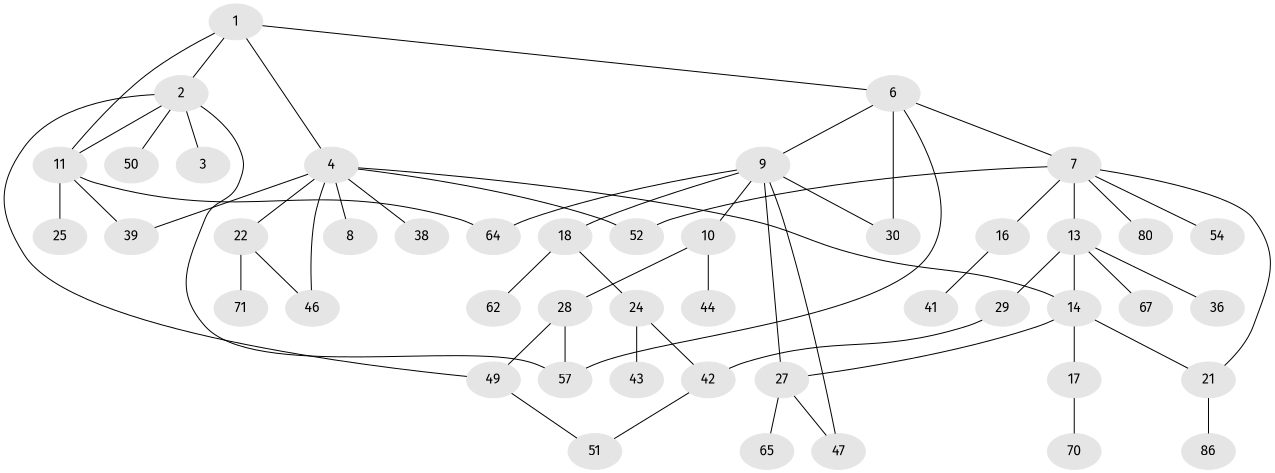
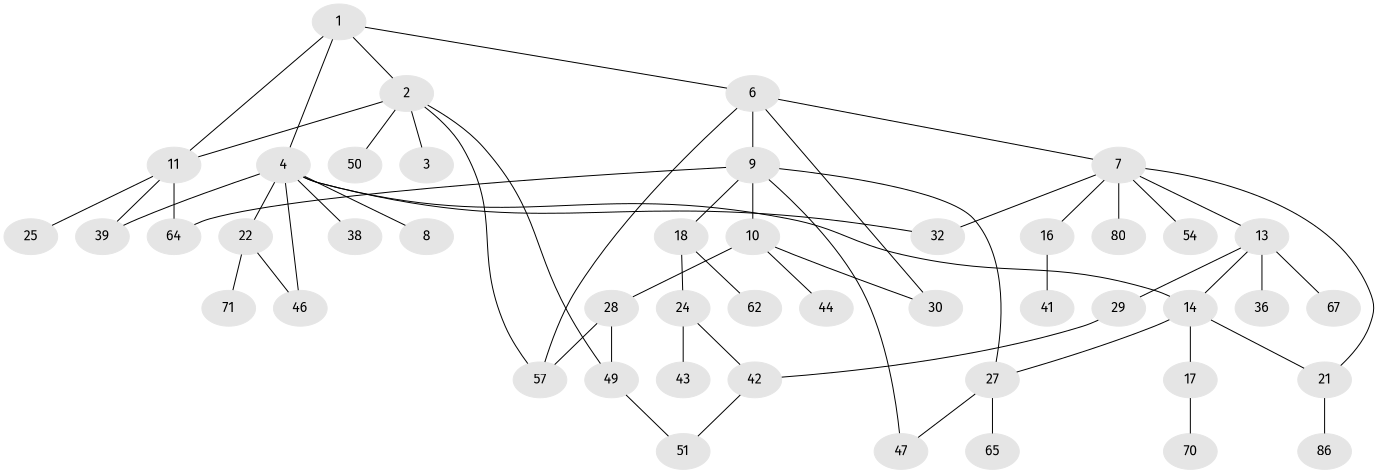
(828, 201) -> (844, 274)
(637, 237) -> (938, 237)
